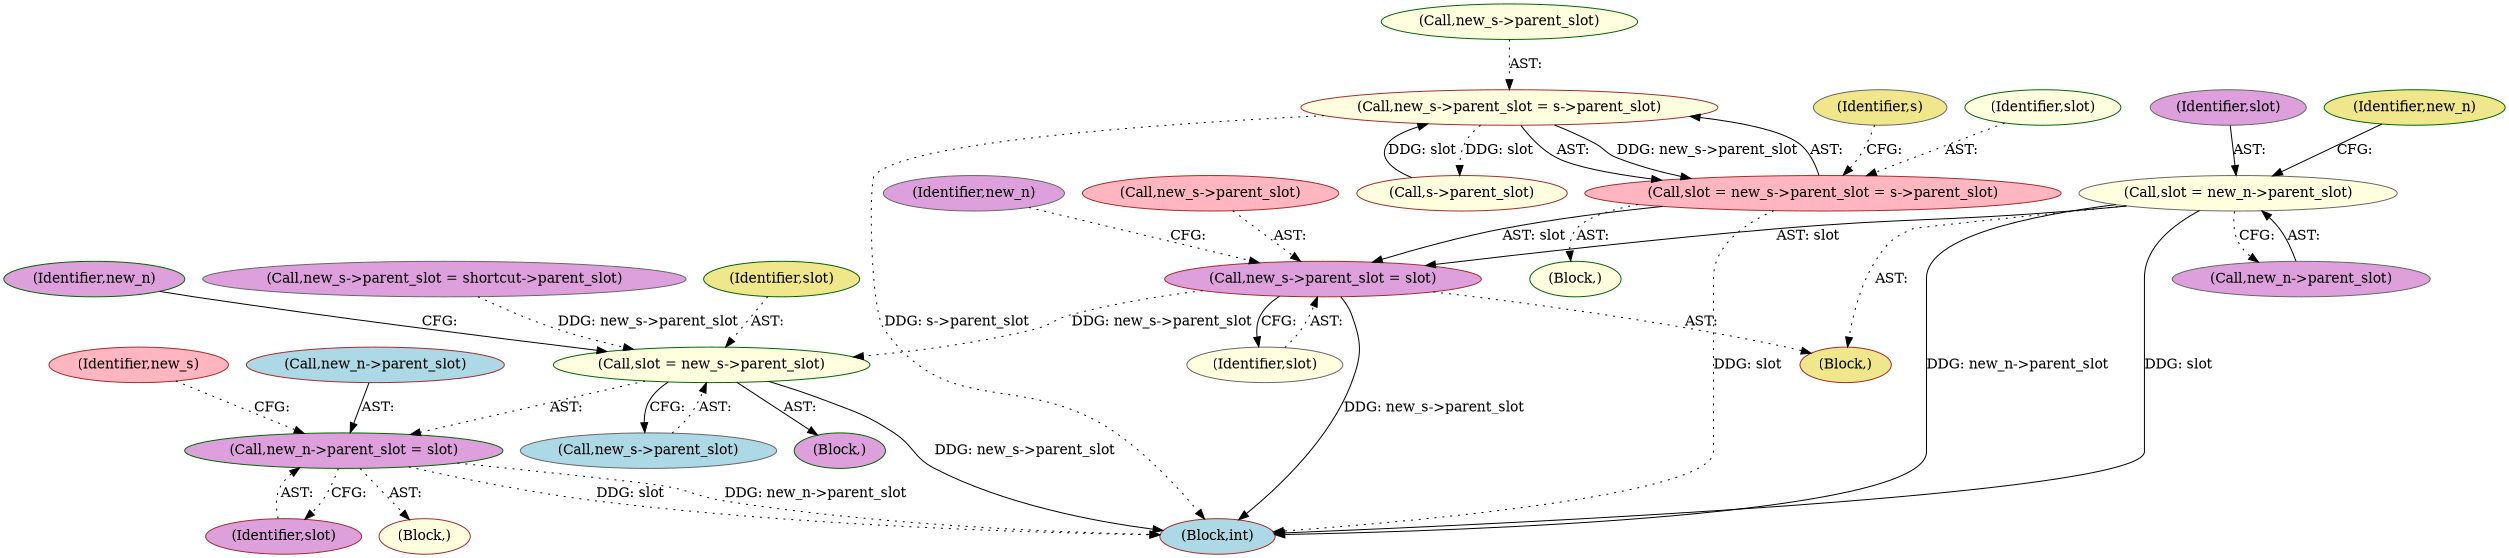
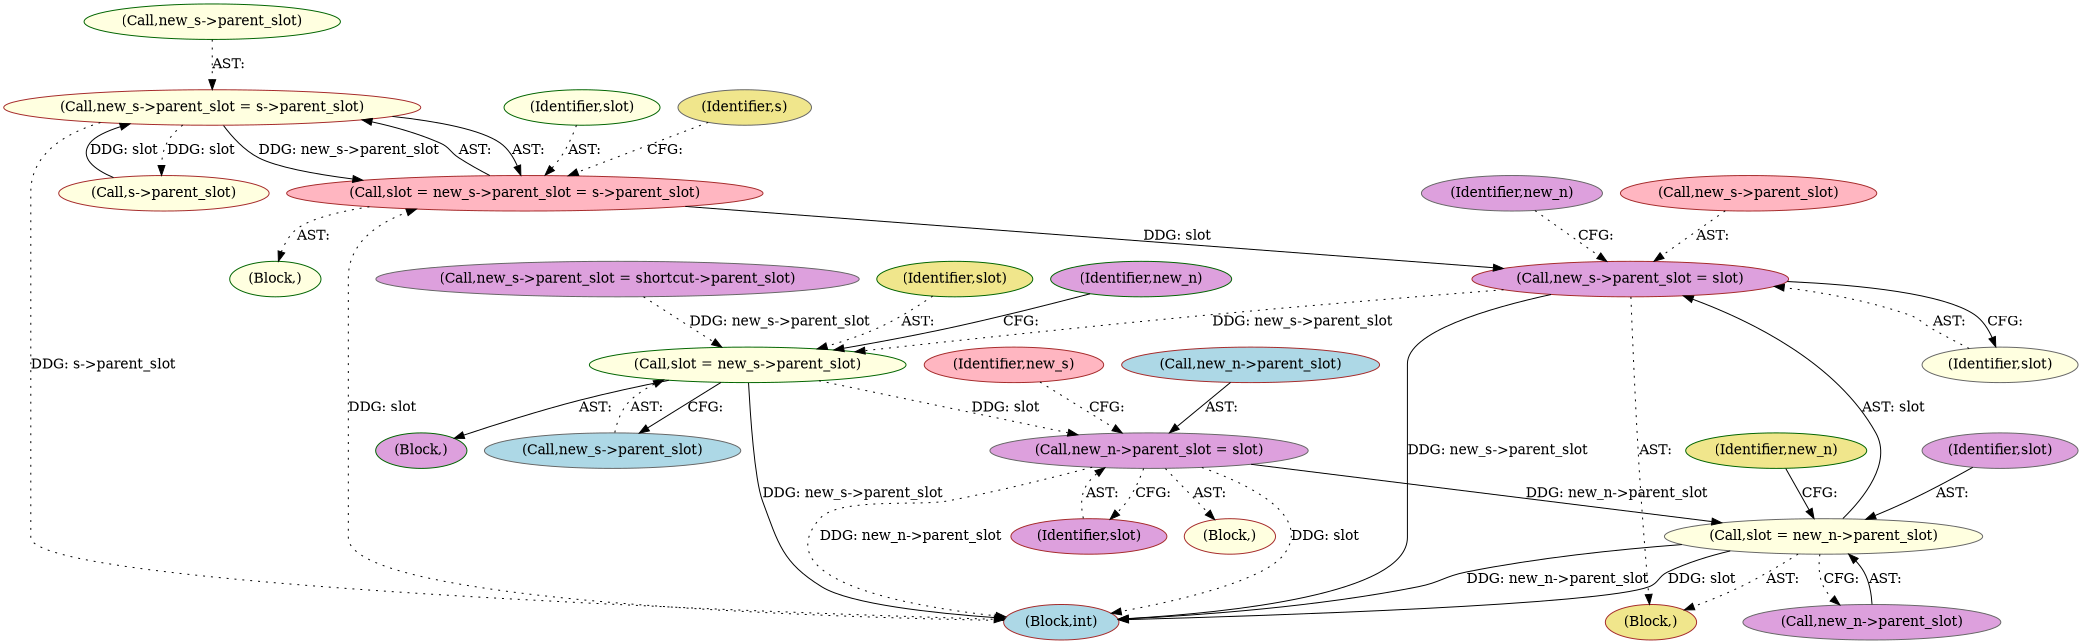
(1534, 236) -> (1178, 236)
(569, 408) -> (1006, 408)
(344, 451) -> (1149, 451)
(1637, 488) -> (493, 589)
none -> (1481, 493)
